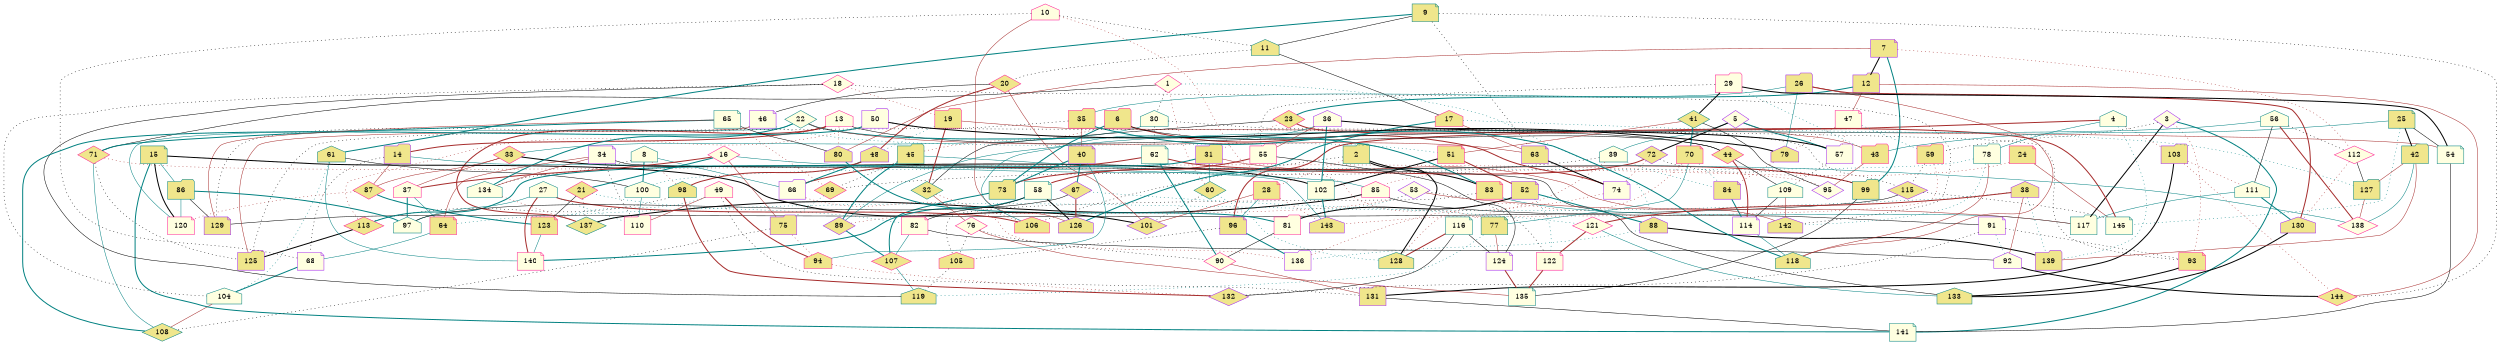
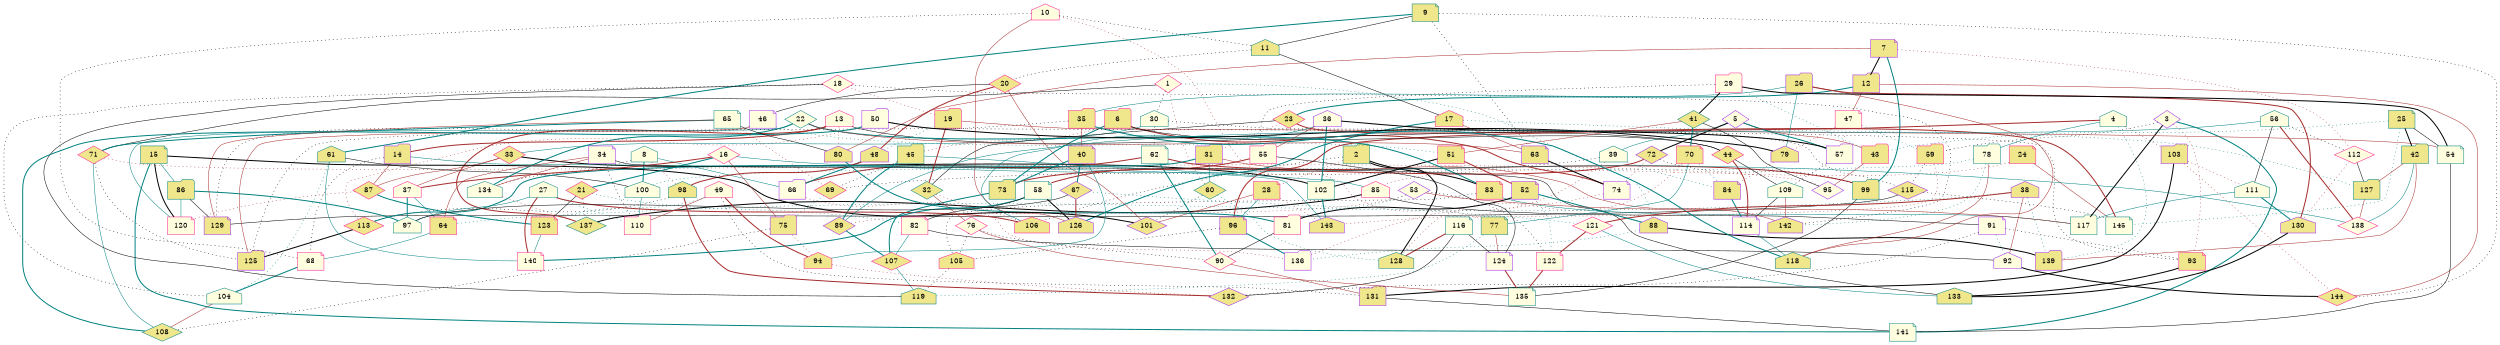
(2151, 132) -> (2151, 132)
(311, 261) -> (311, 261)
